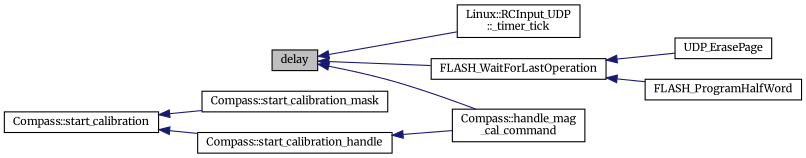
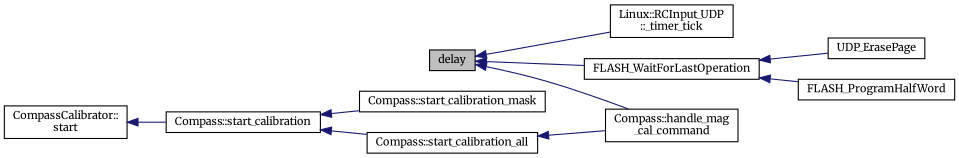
none -> (66, 122)
(295, 143) -> (452, 143)
